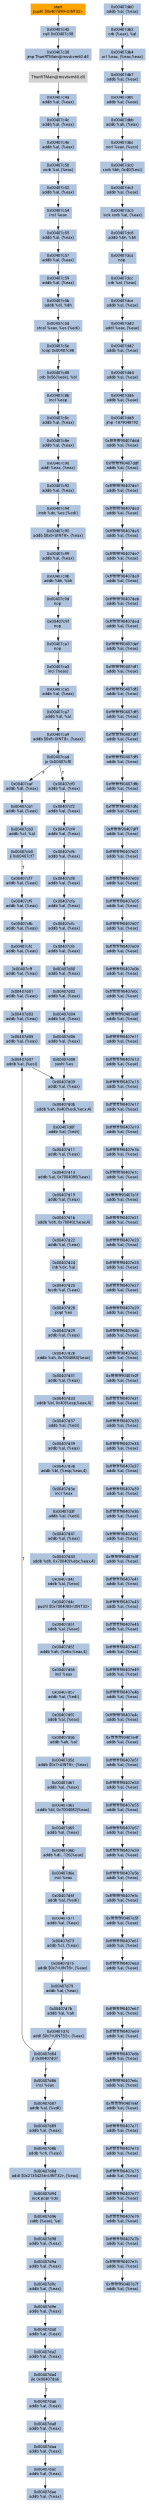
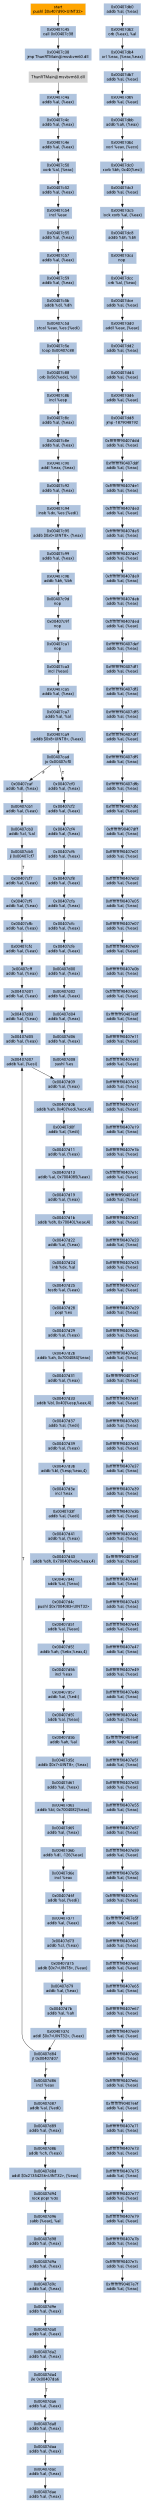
none -> (64, 1682)
none -> (122, 1989)
